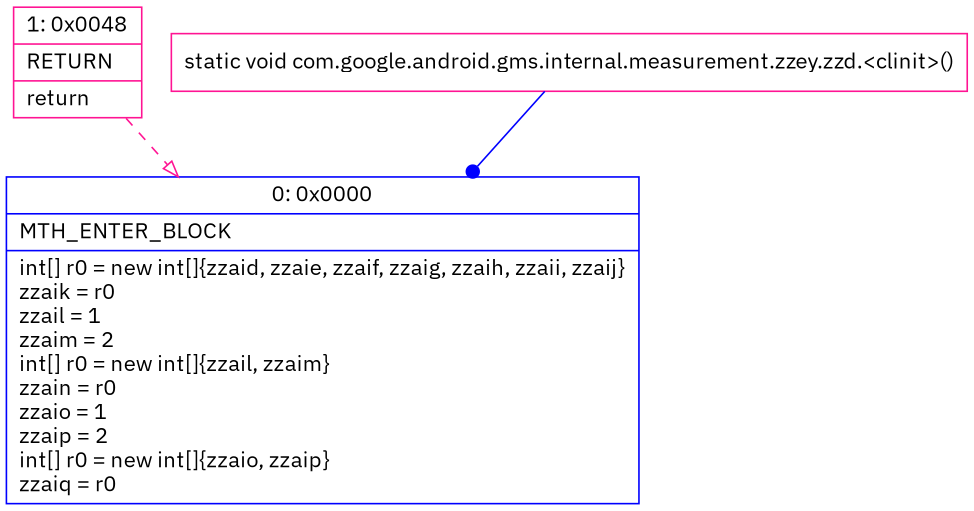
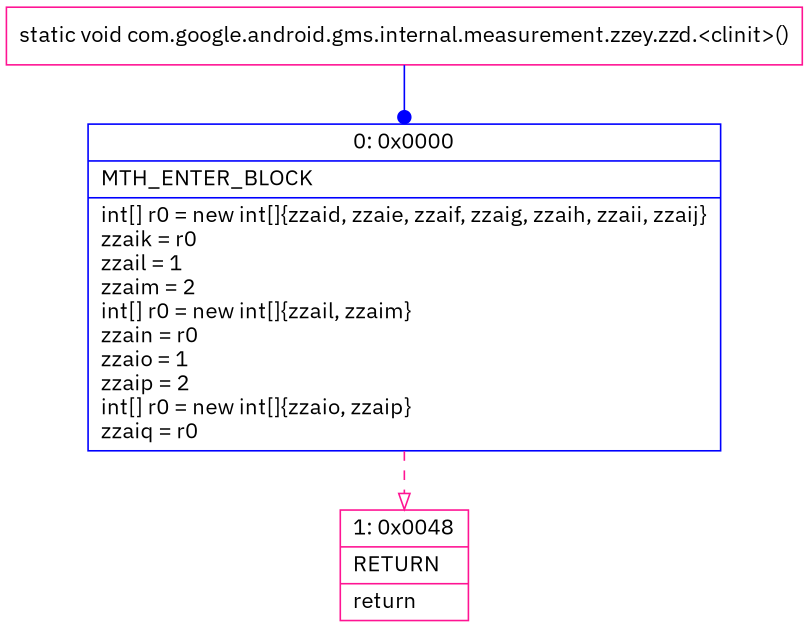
(147, 141) -> (404, 472)
